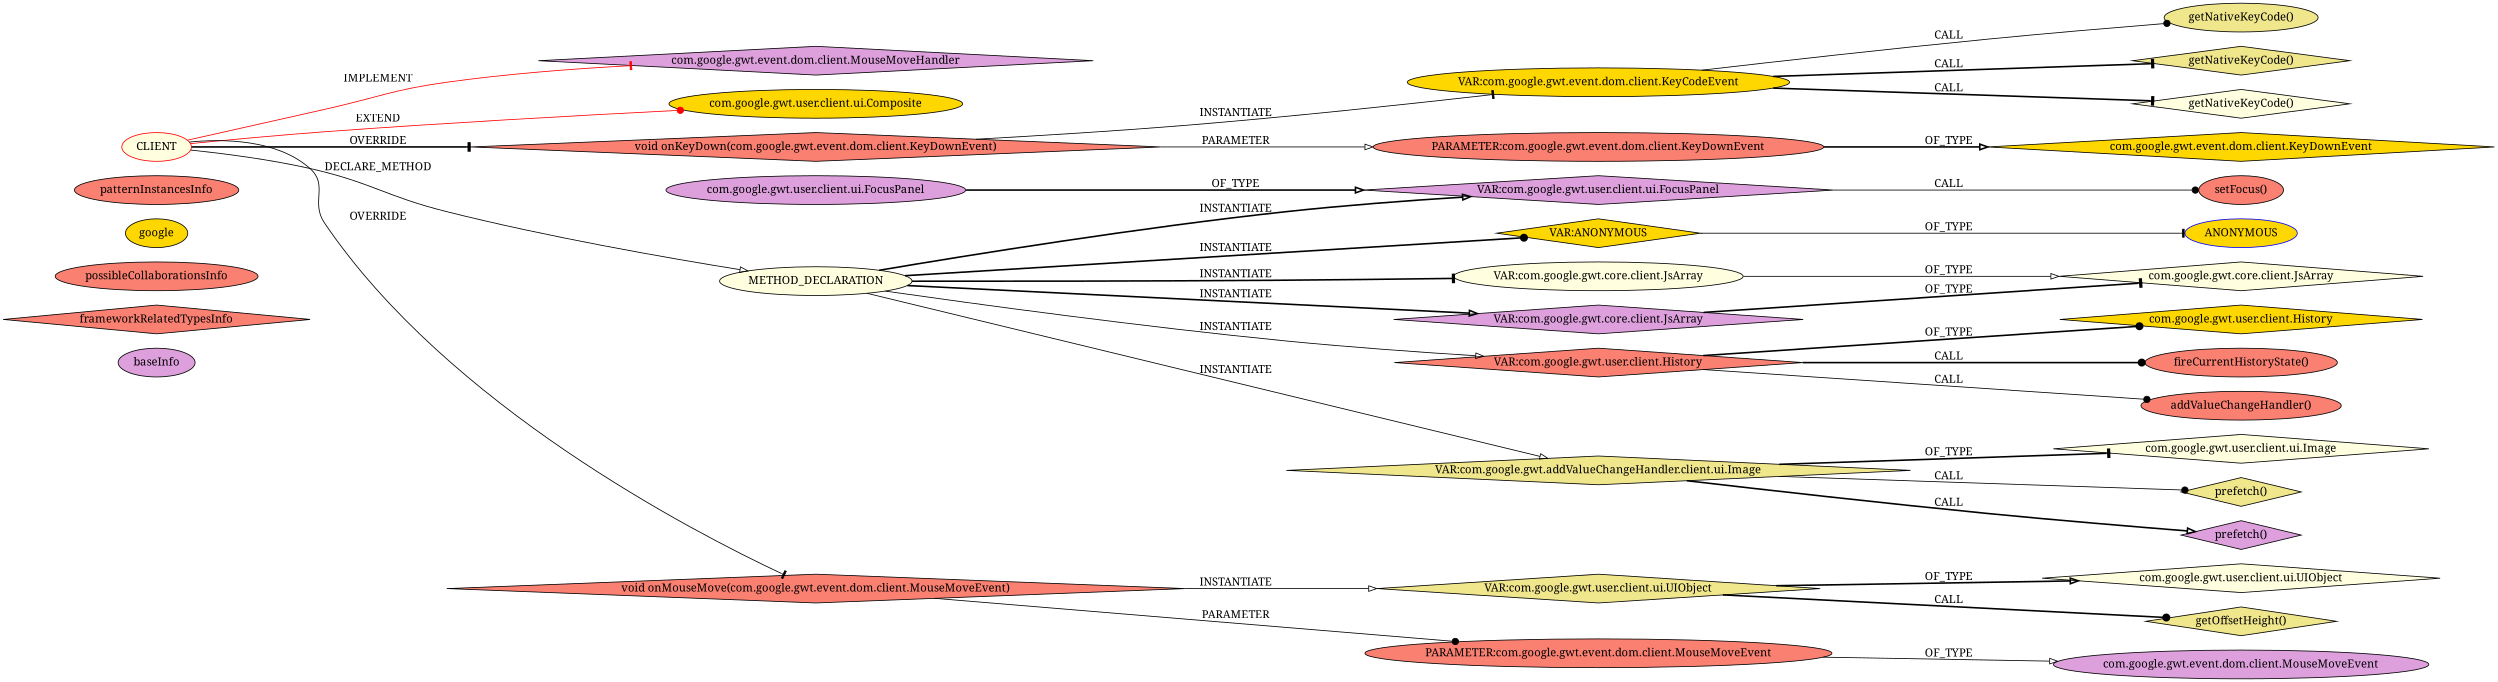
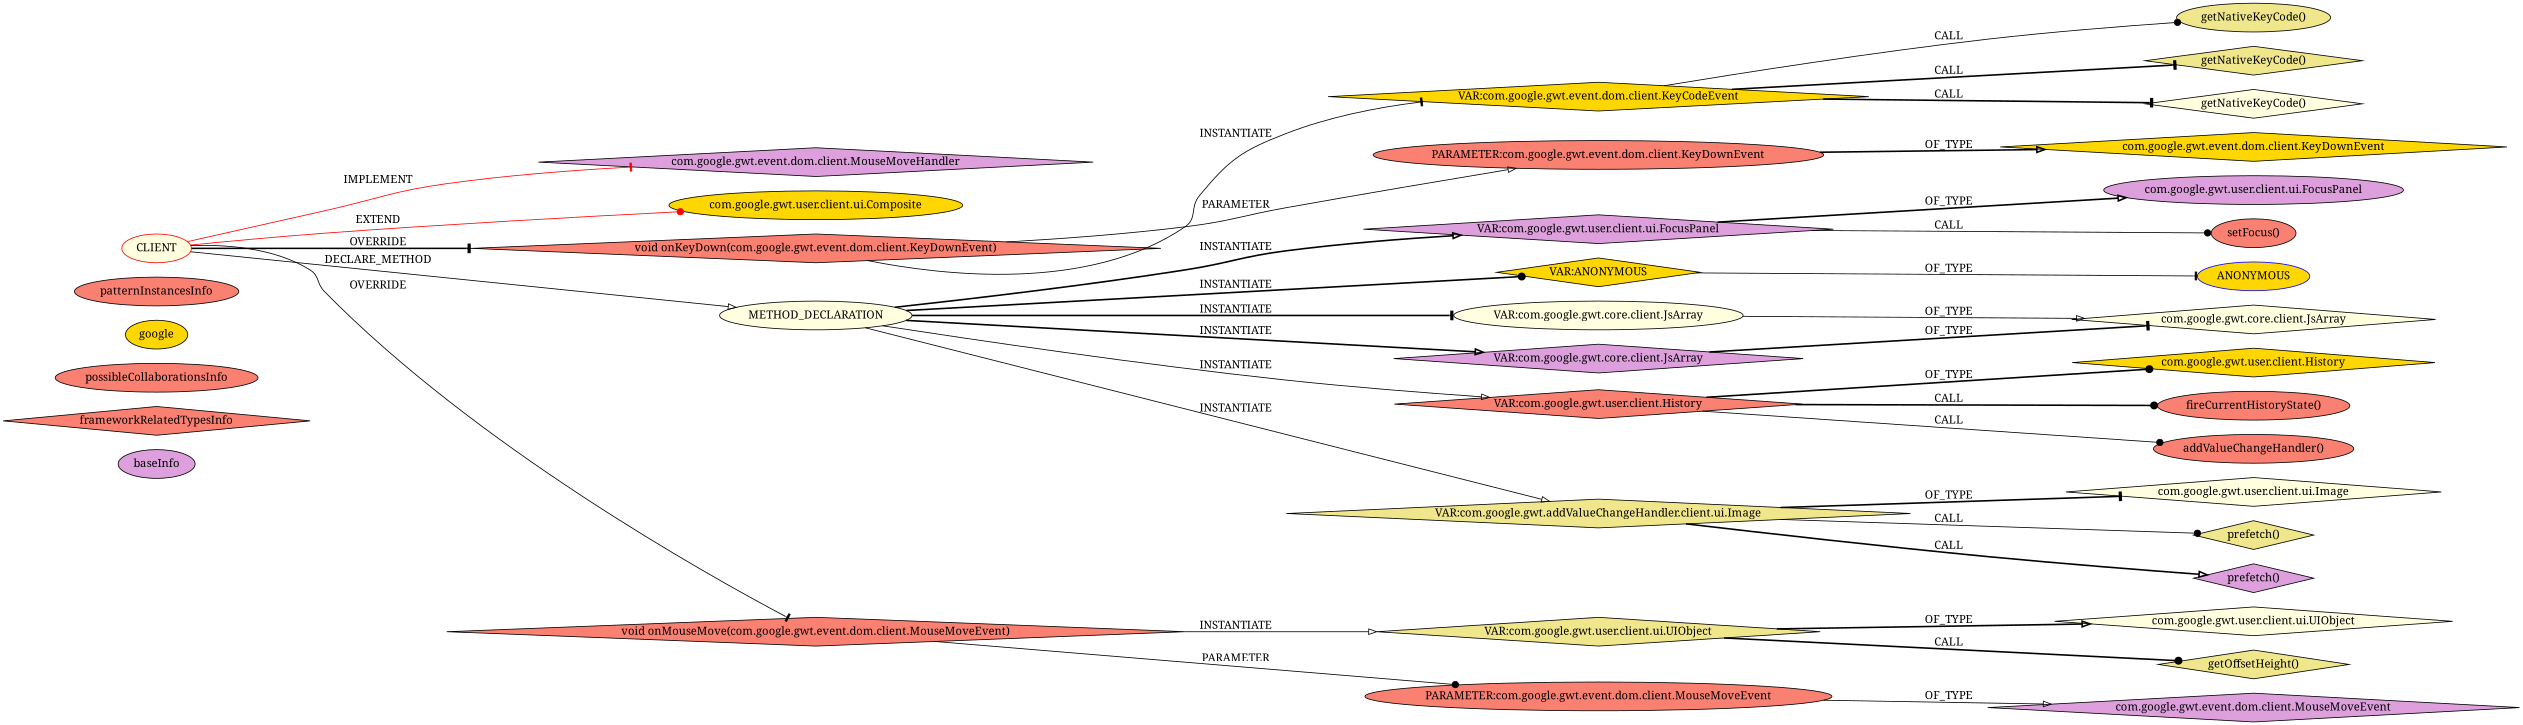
(1598, 82) -> (1598, 97)
(1161, 190) -> (1918, 210)
(2241, 664) -> (2254, 708)
